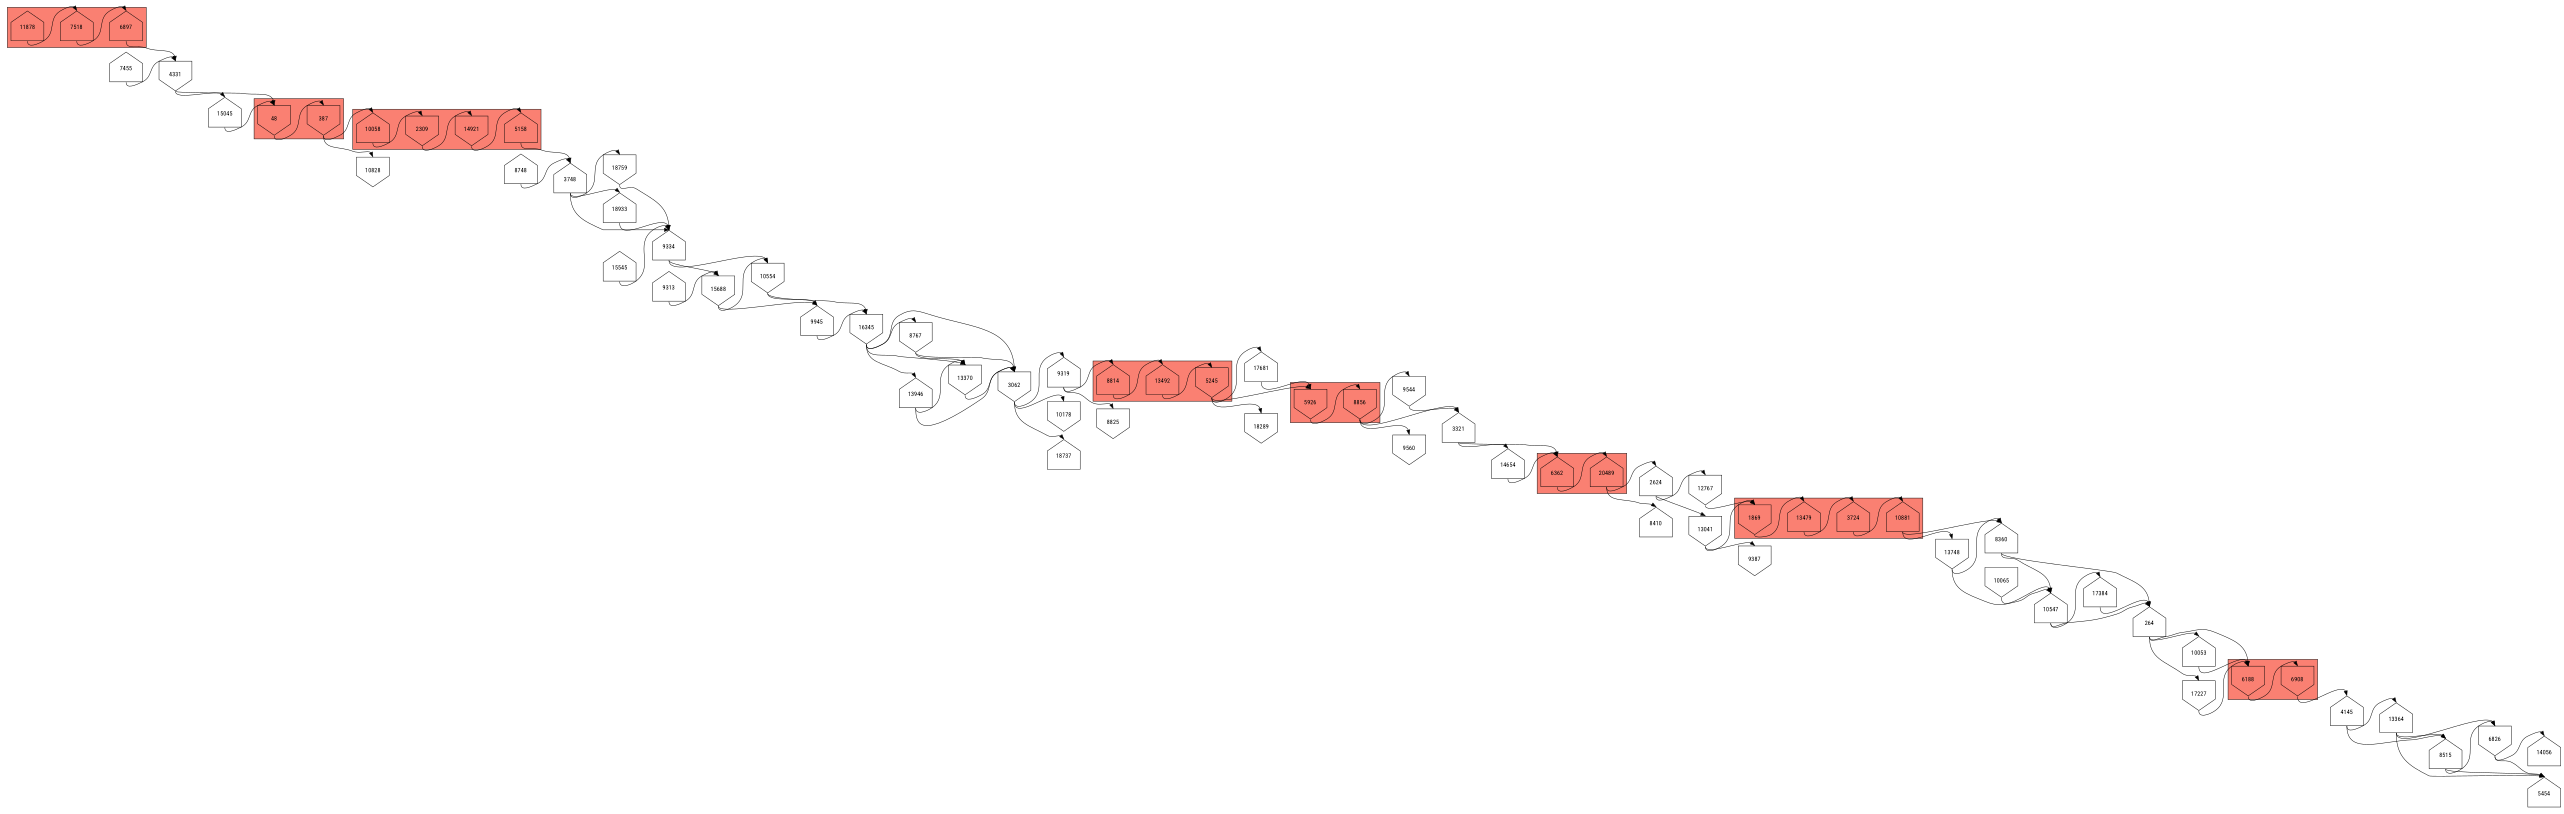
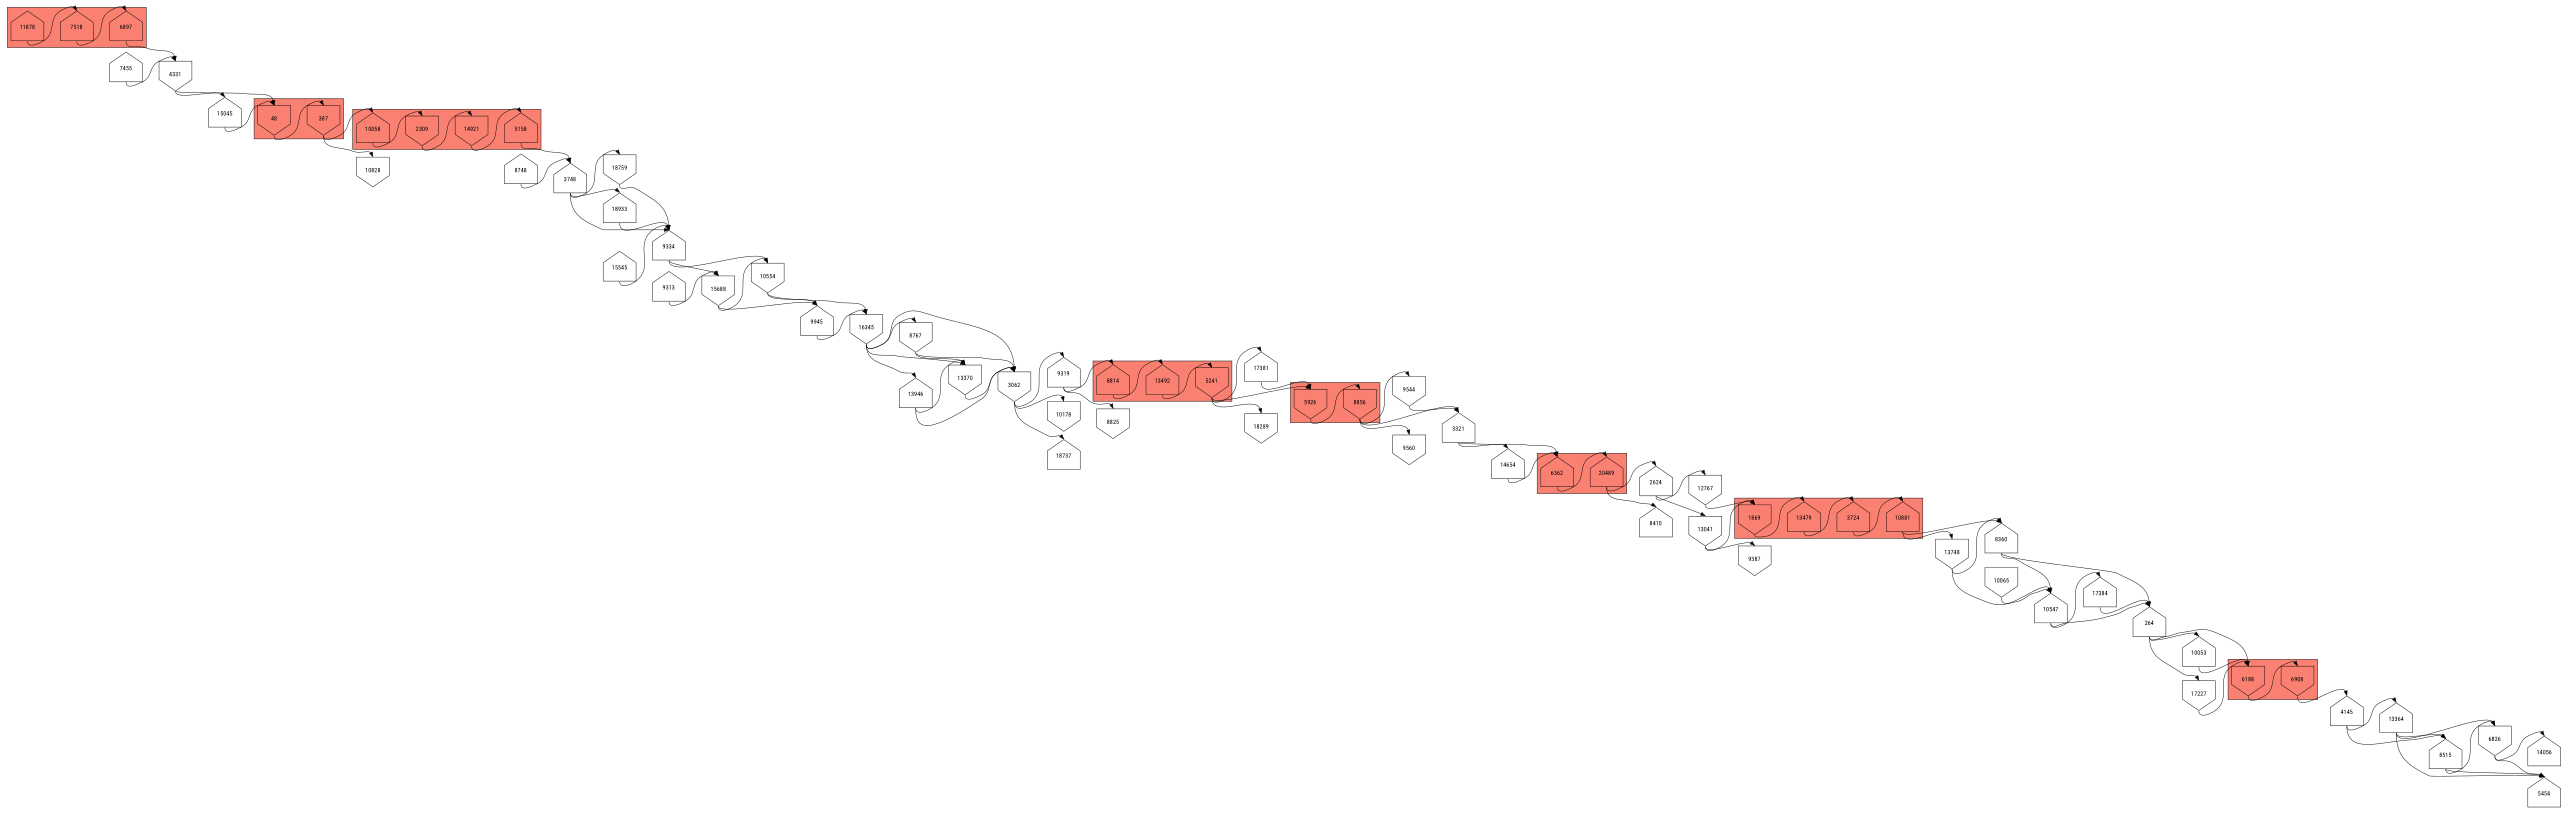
(1261, 368) -> (1261, 368)
(1212, 381) -> (1212, 381)
